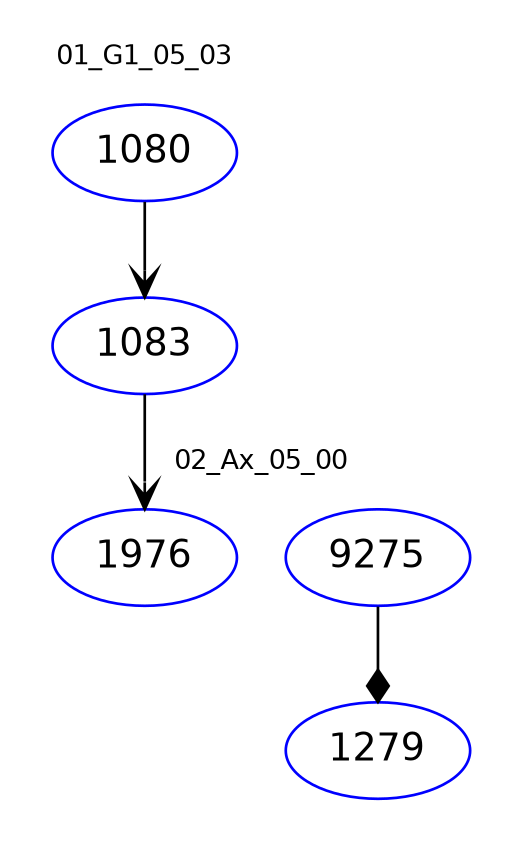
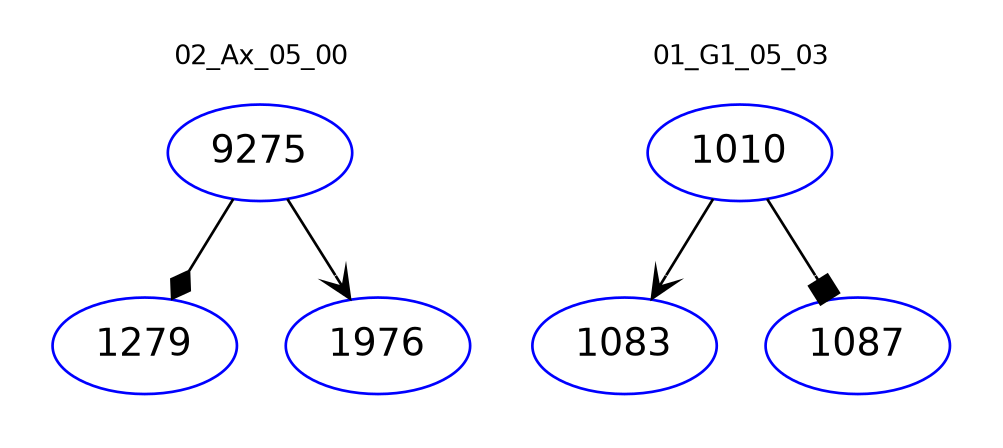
(145, 153) -> (740, 153)
none -> (858, 346)
(145, 453) -> (311, 237)
